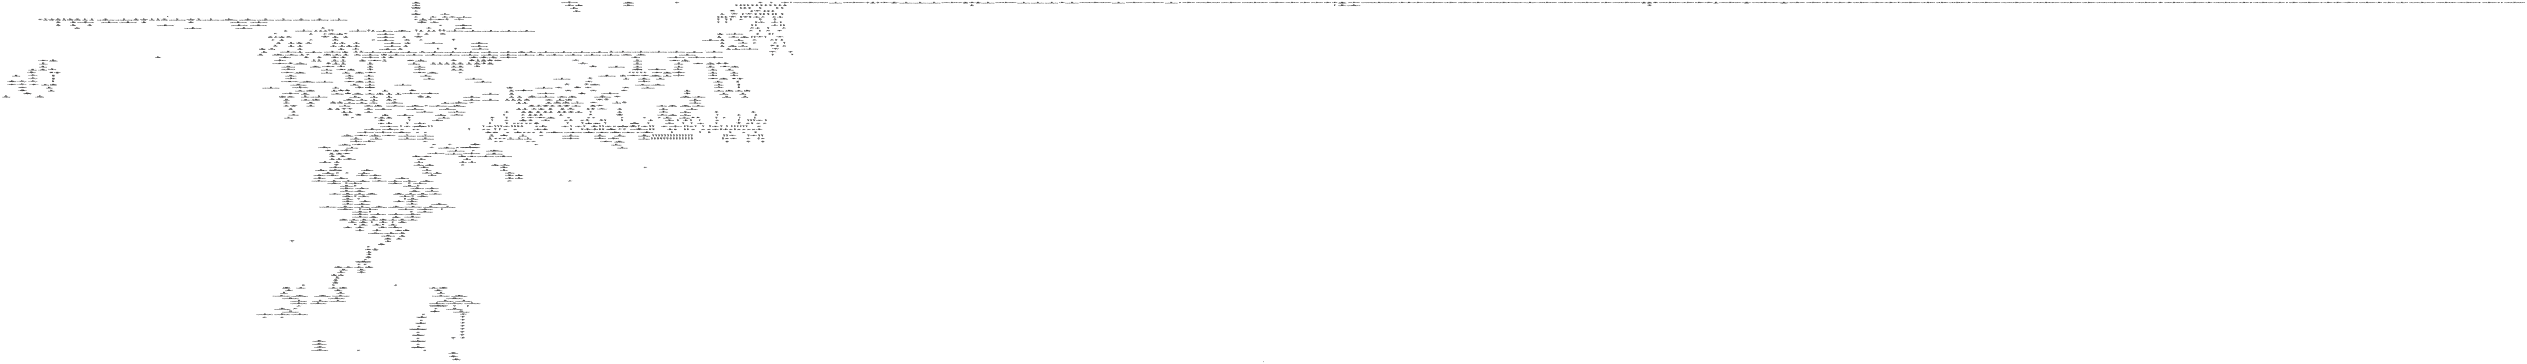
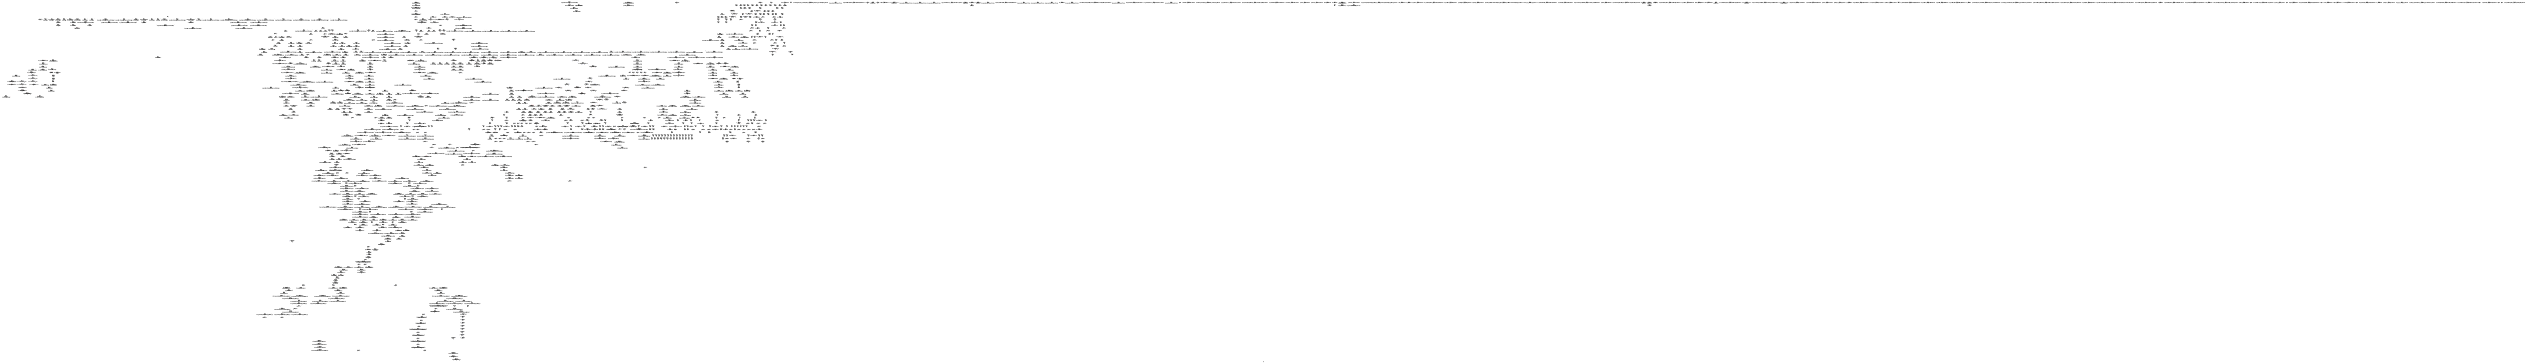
none -> (283, 115)
